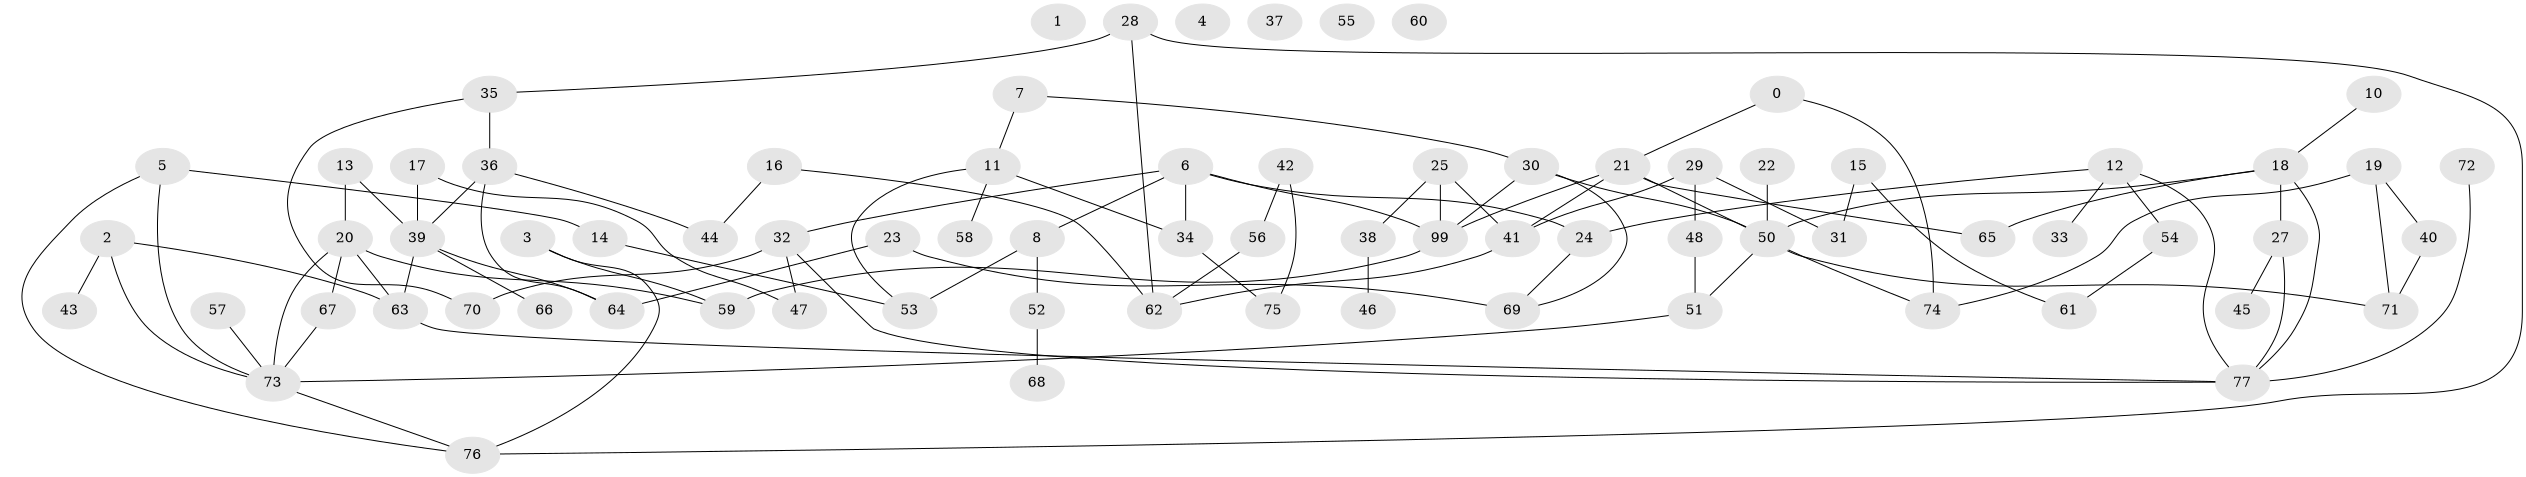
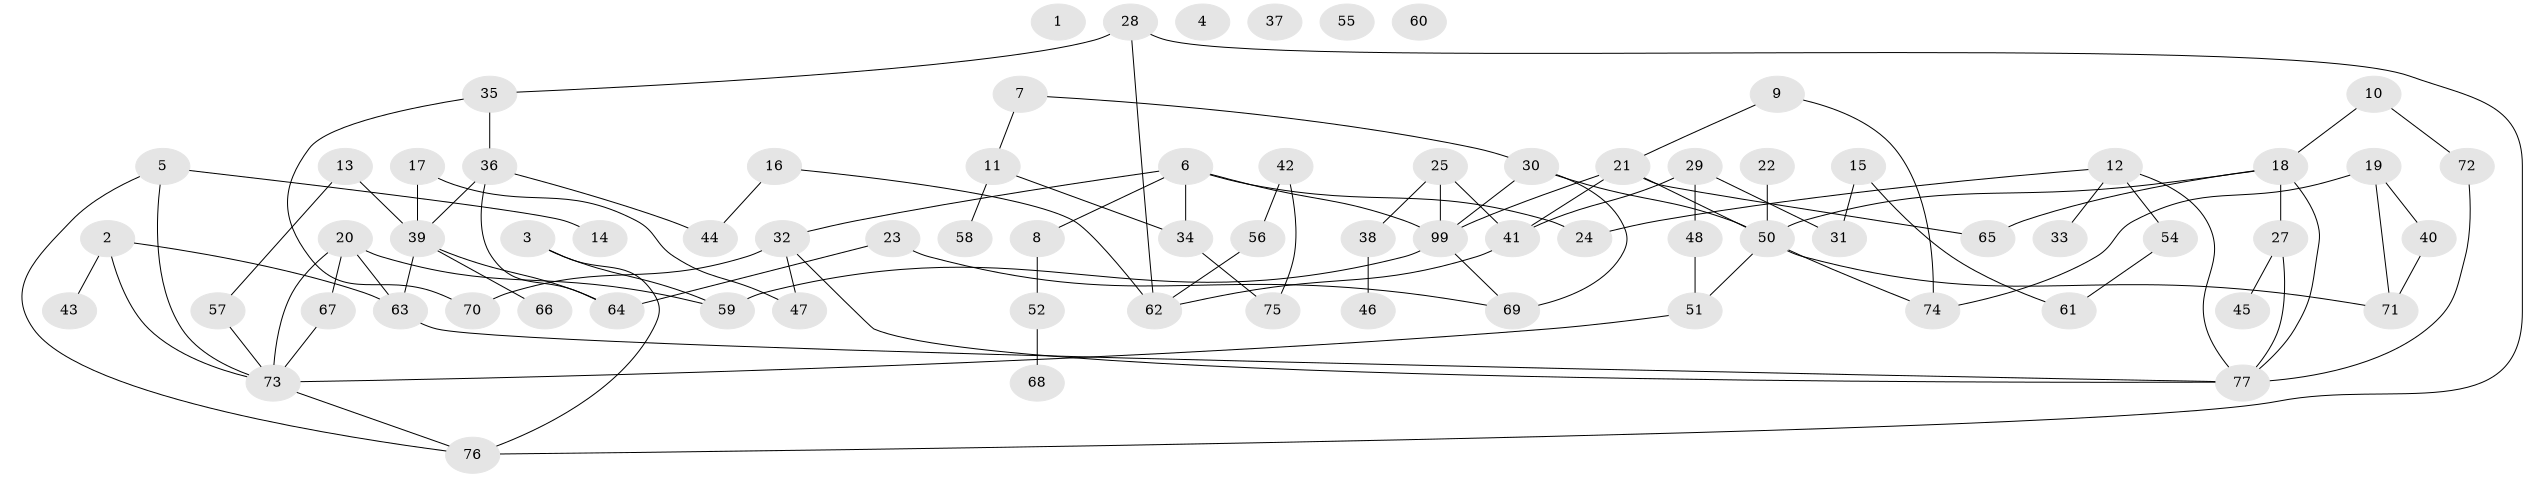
(1777, 94) -> (1777, 94)
none -> (2421, 130)
(345, 203) -> (282, 239)
(1549, 275) -> (1476, 275)
(910, 311) -> none
